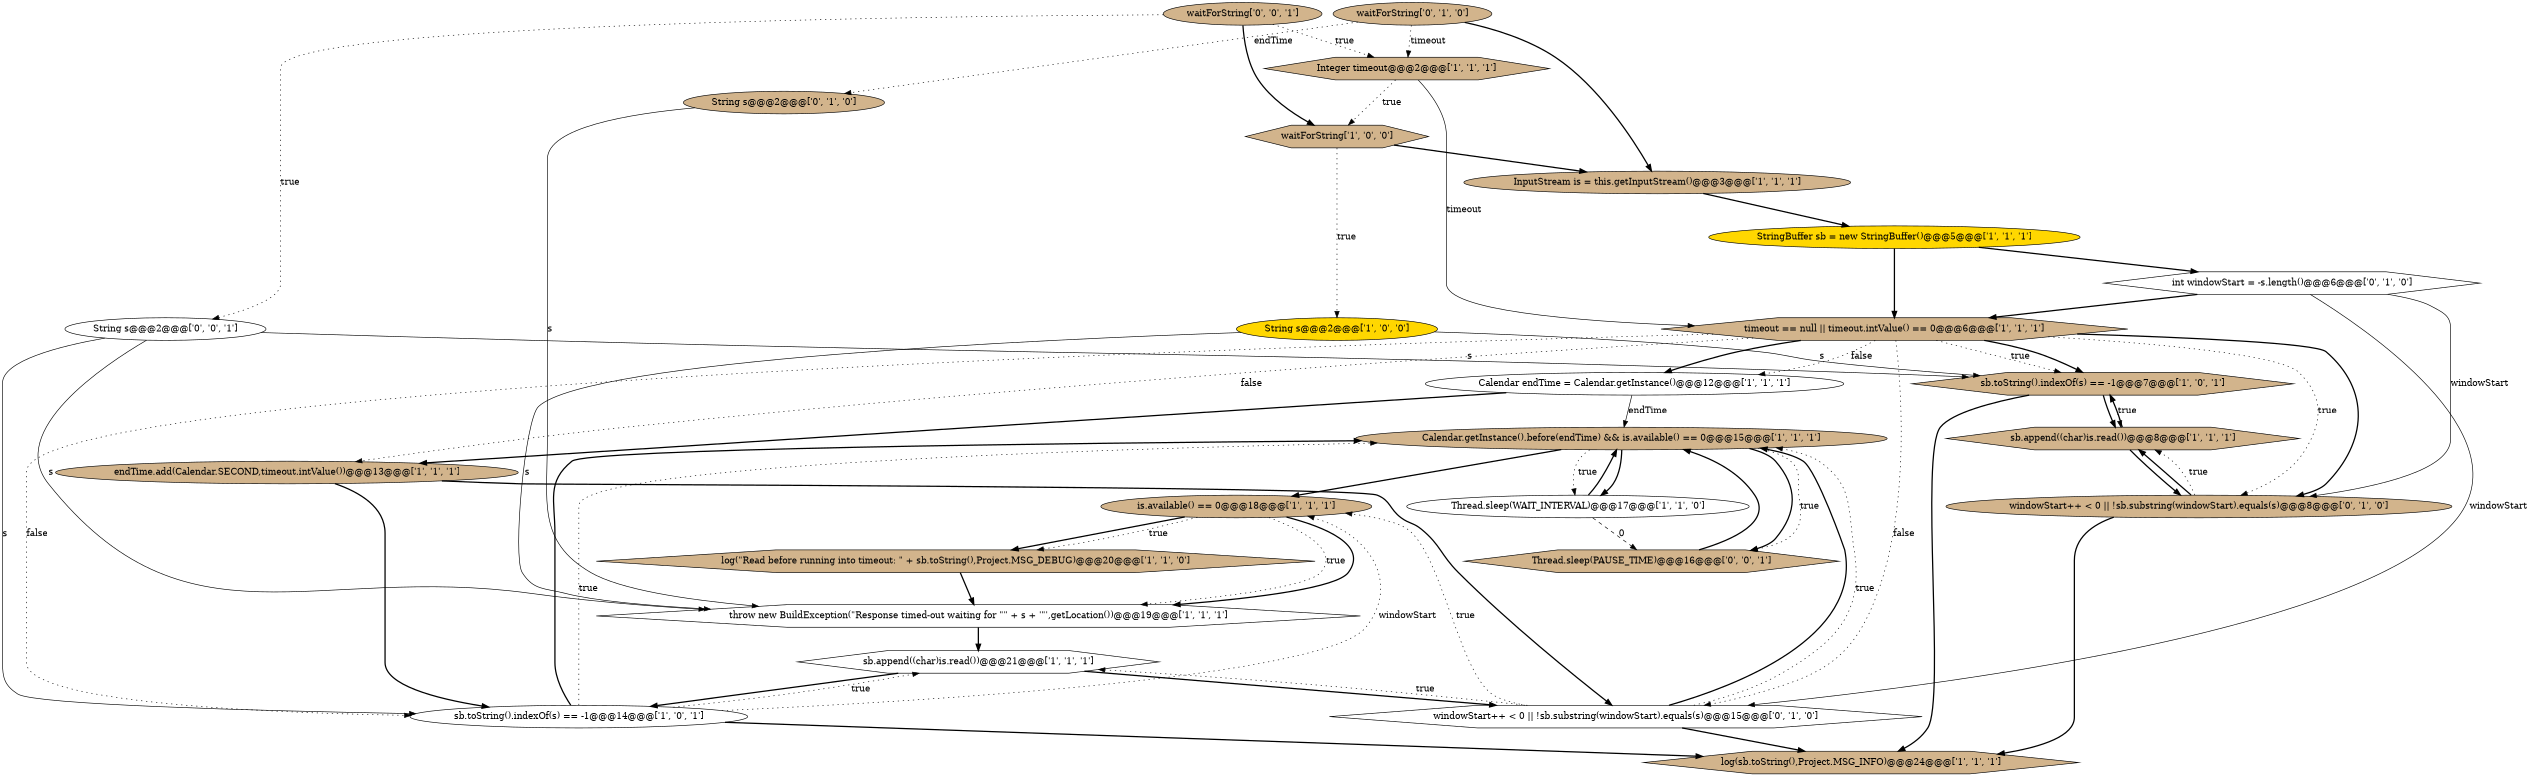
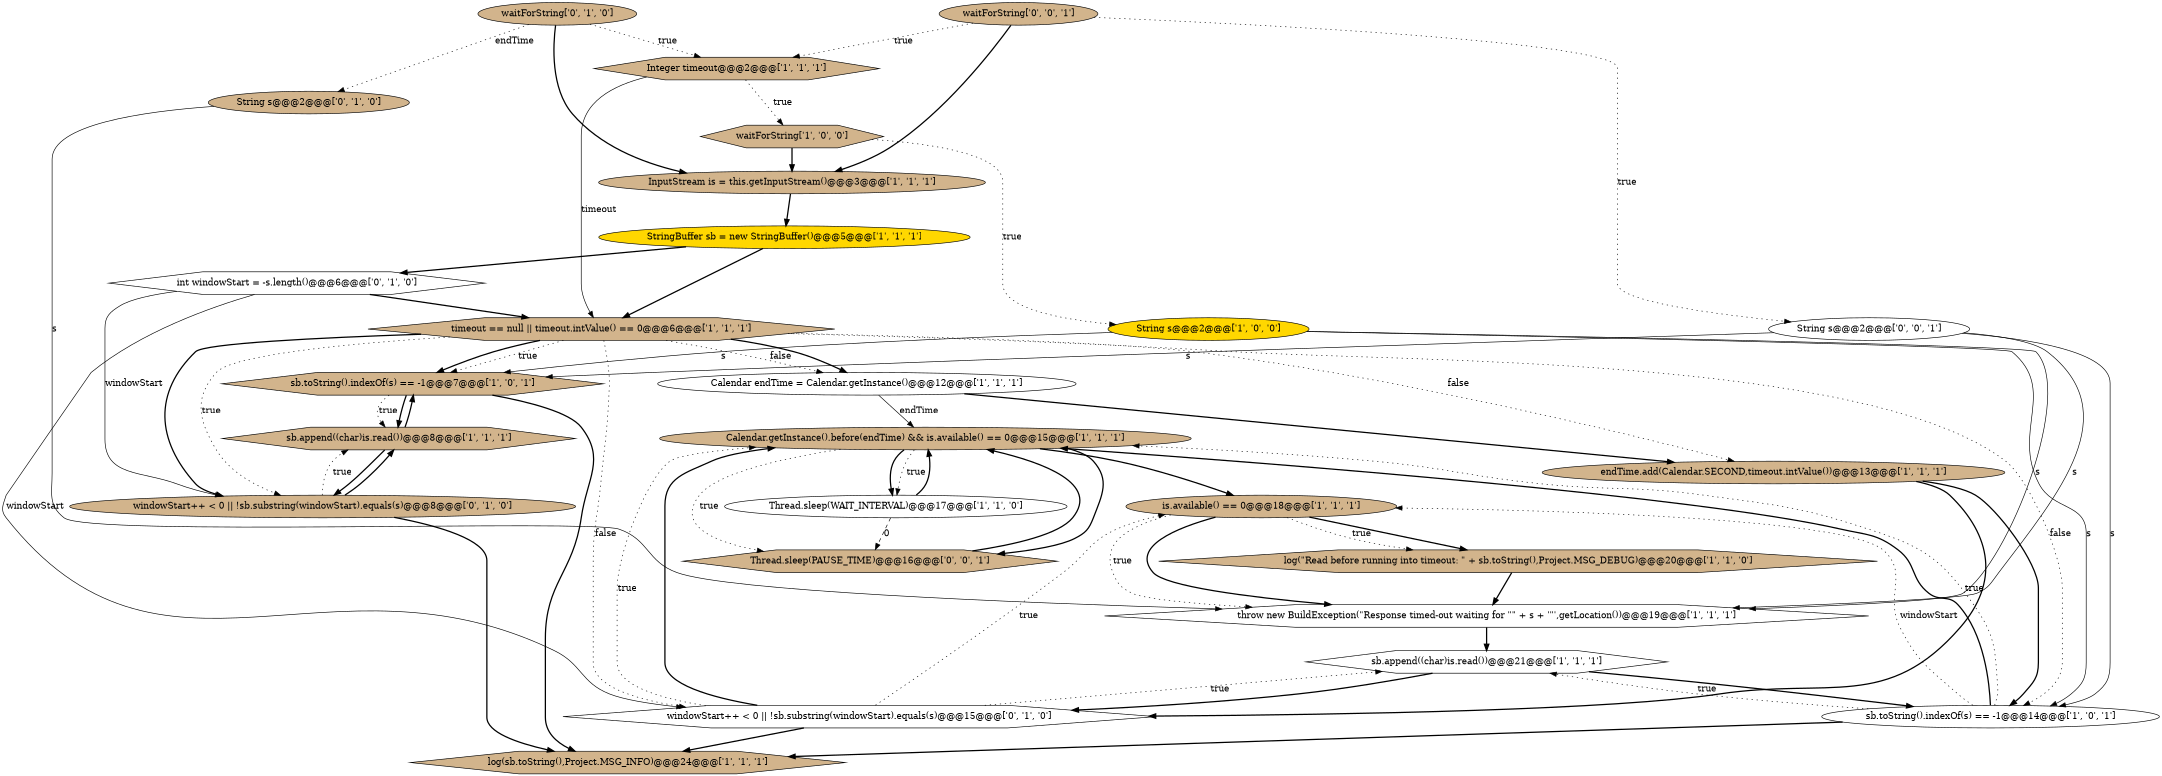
(1428, 41) -> (668, 41)
(1261, 83) -> (937, 110)
none -> (2019, 359)
